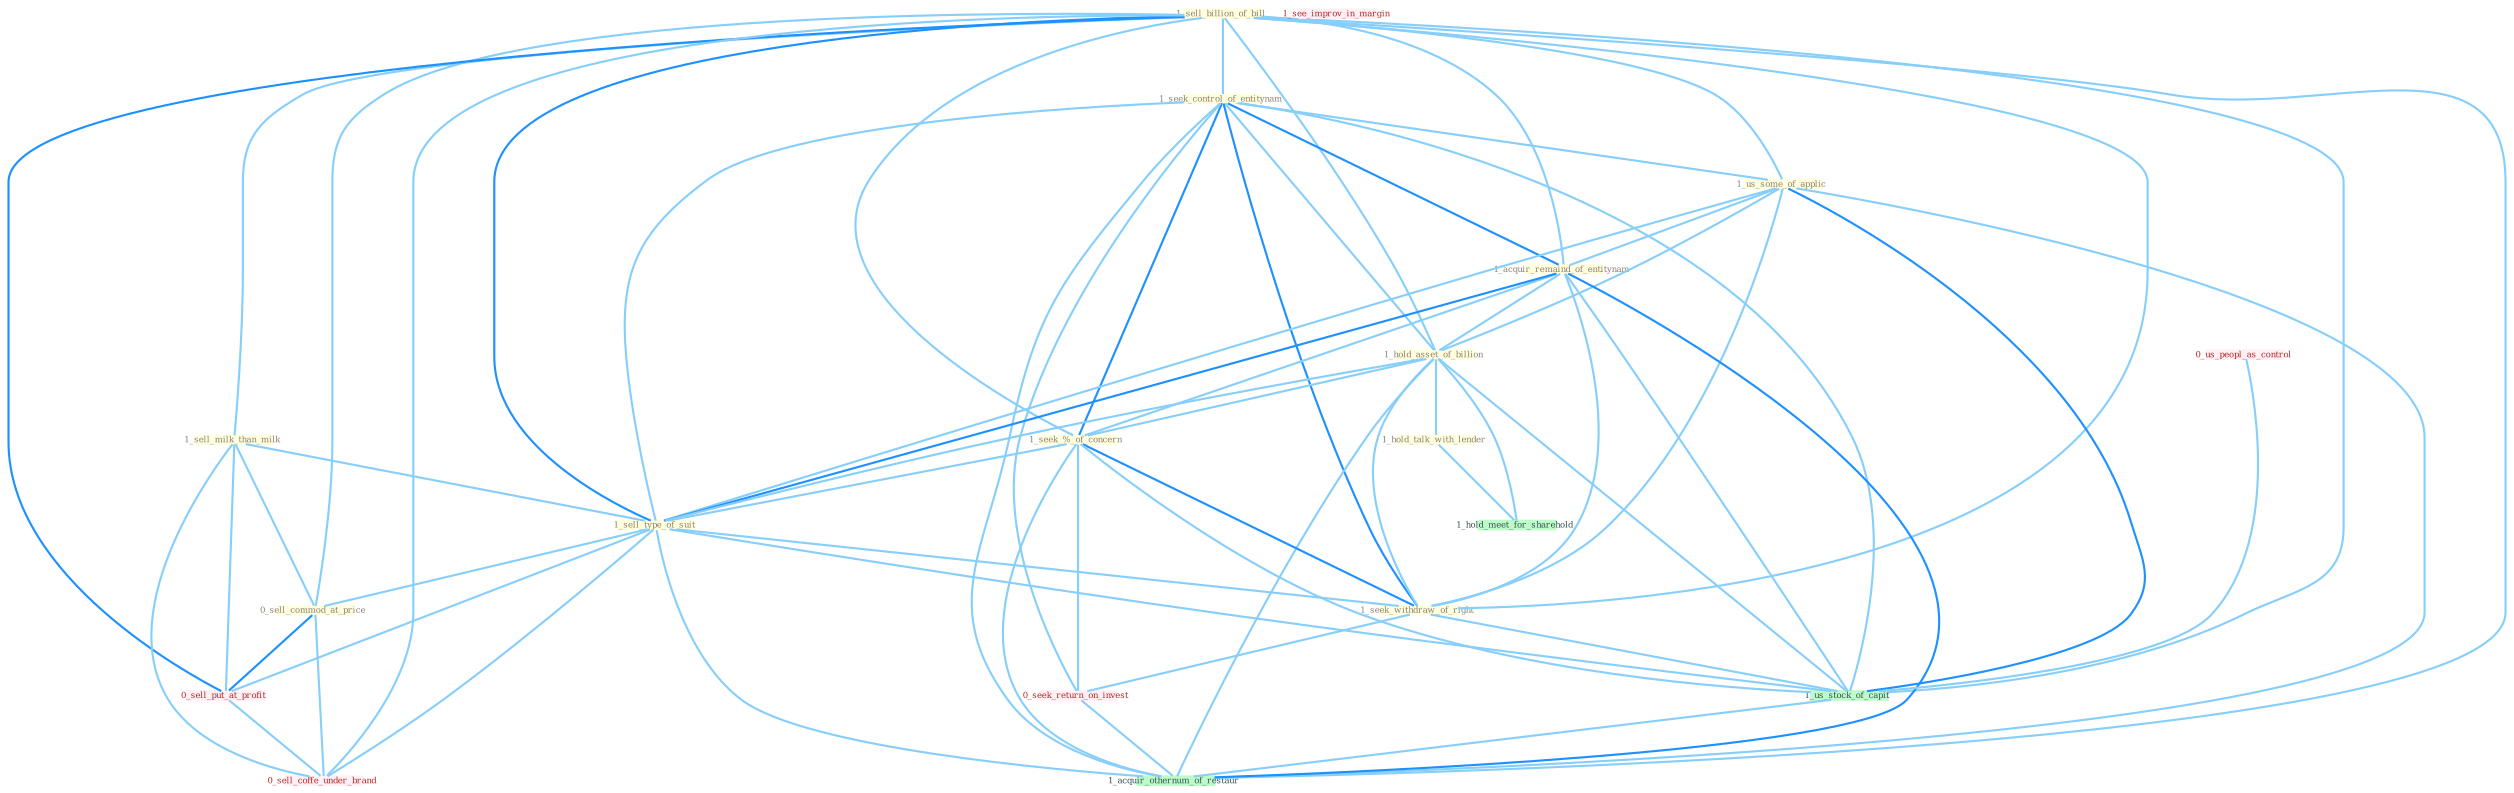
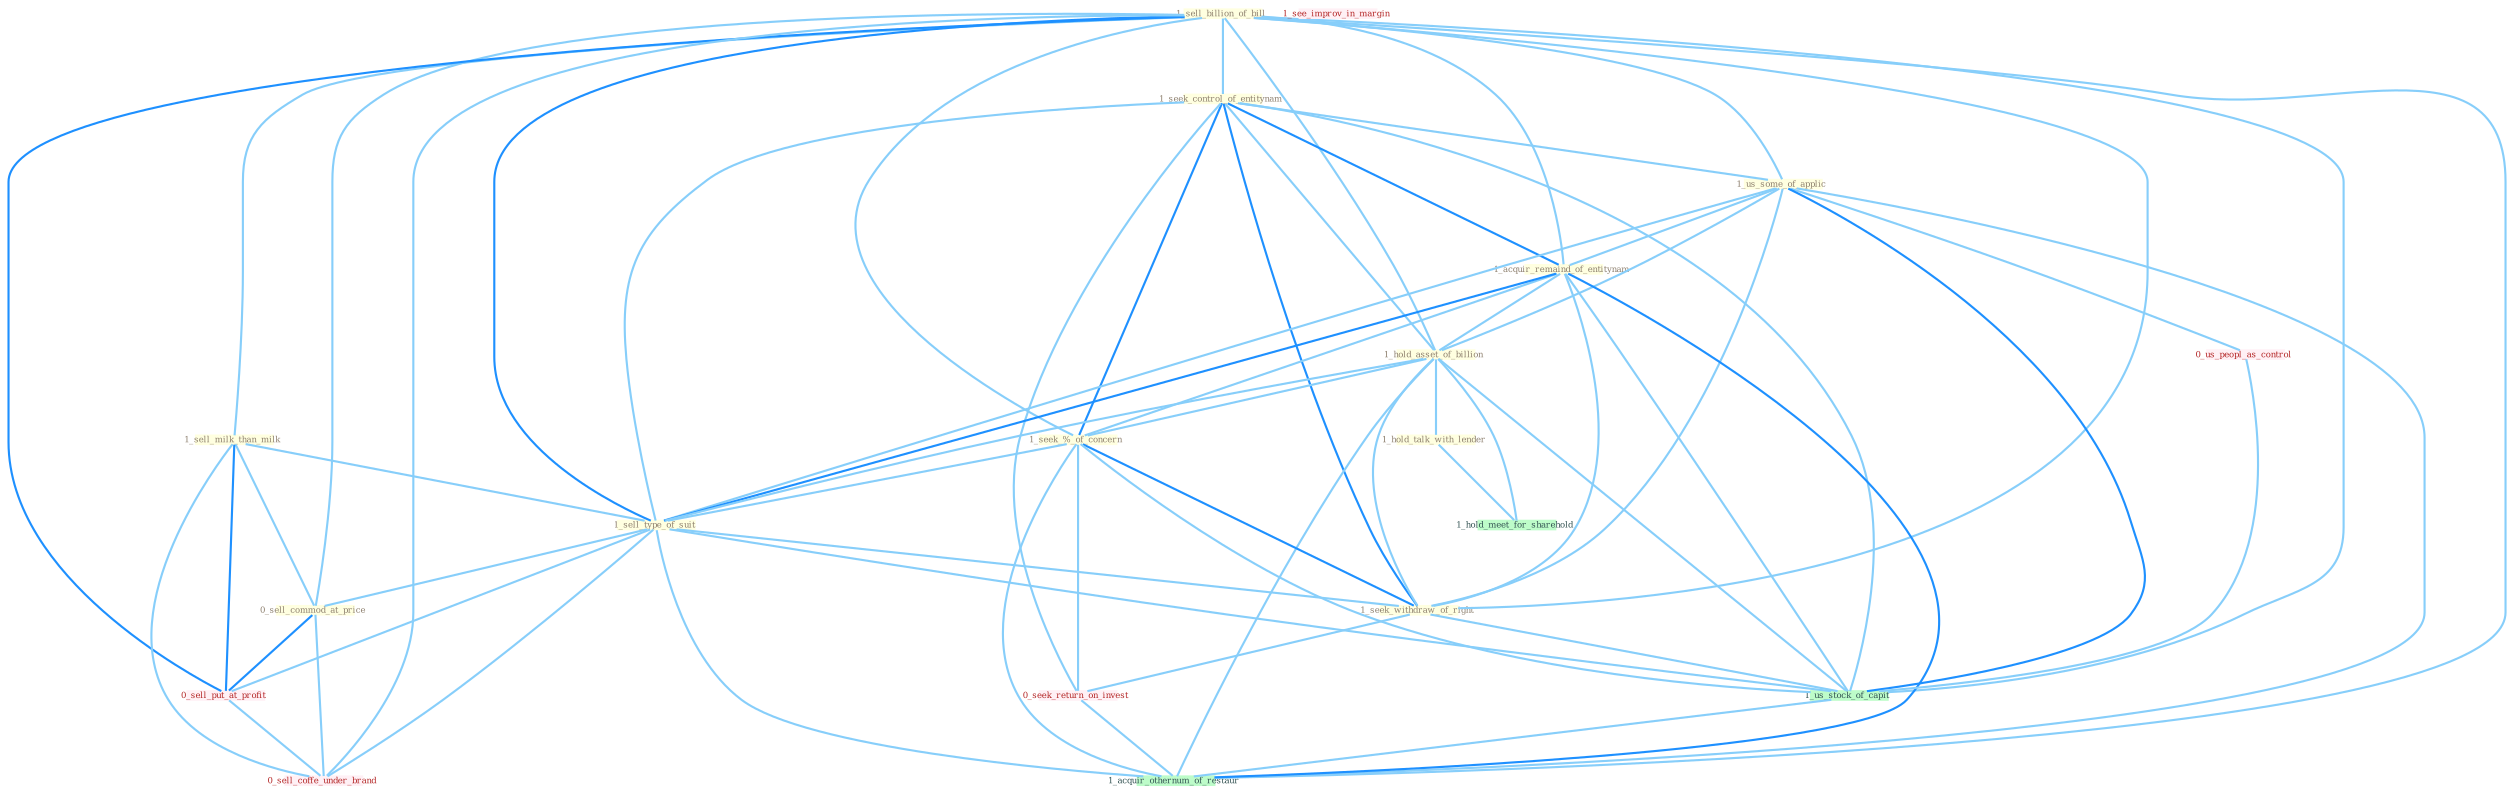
none -> (2017, 266)
(999, 481) -> none
(230, 568) -> (230, 568)
